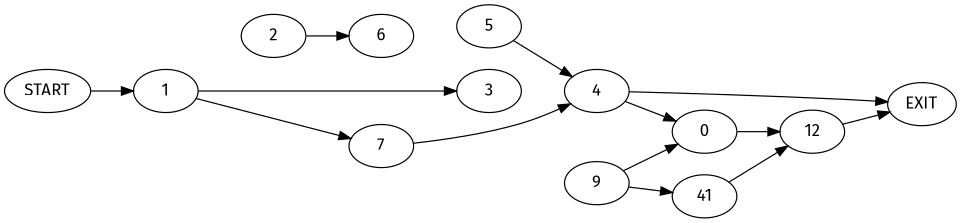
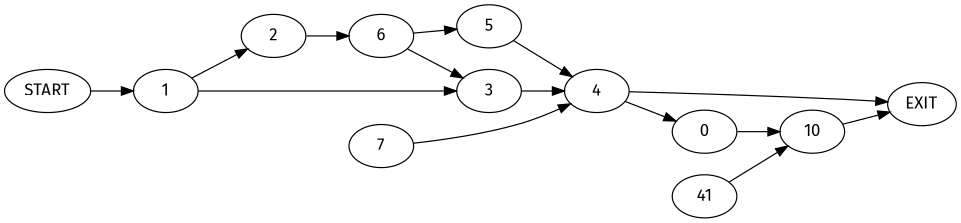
none -> (429, 32)
none -> (430, 61)
none -> (537, 91)
(268, 117) -> (214, 66)
(812, 132) -> (812, 132)
(597, 183) -> none
